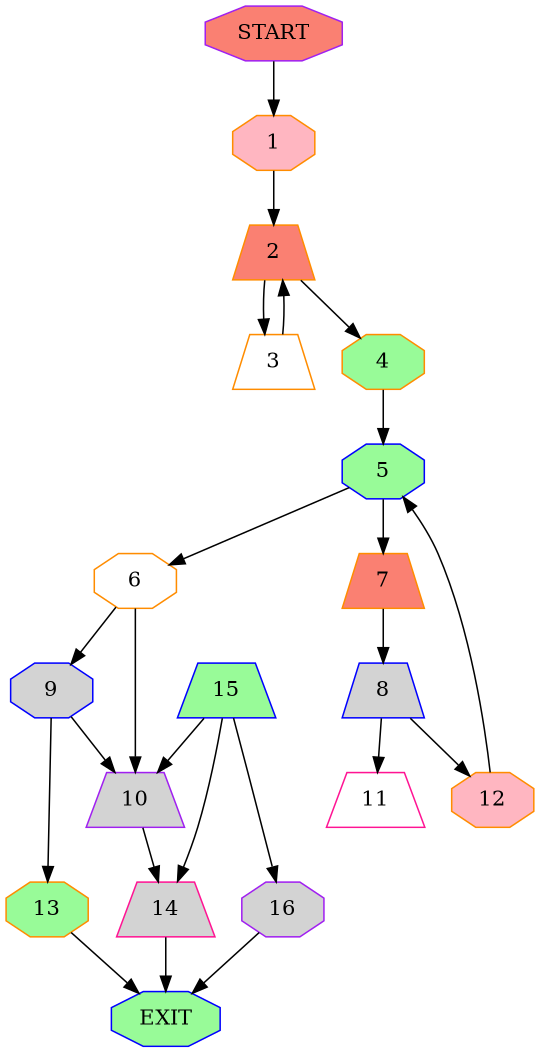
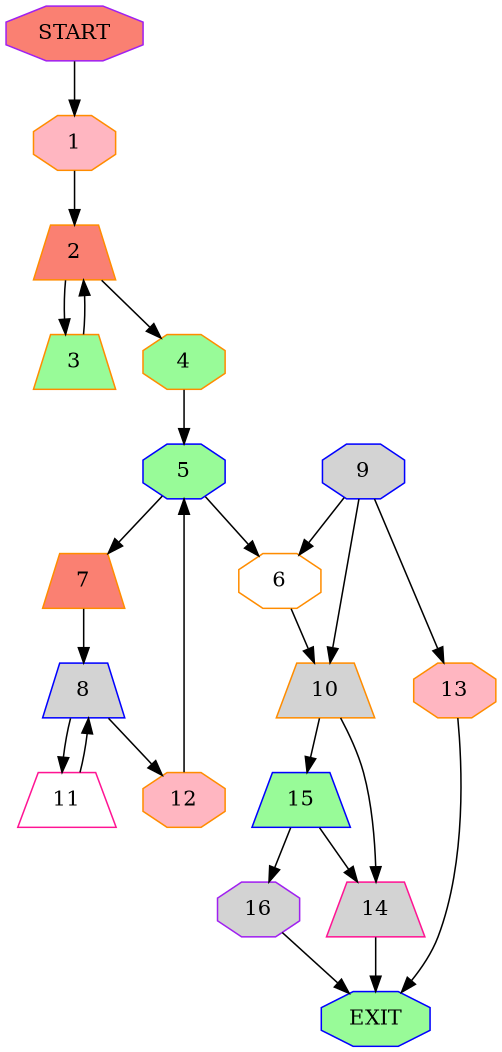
(274, 362) -> (75, 362)
(98, 630) -> (326, 520)
(186, 739) -> (315, 738)
none -> (84, 753)
(135, 800) -> (325, 690)
(47, 909) -> (455, 690)
